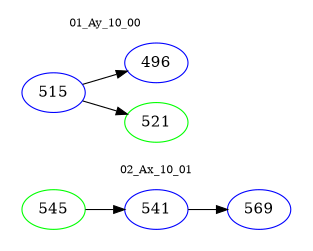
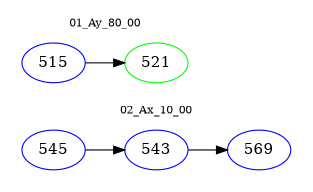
(105, 24) -> (105, 24)
(156, 63) -> none
(156, 170) -> (156, 111)
(54, 210) -> (54, 150)
(156, 210) -> (156, 150)
